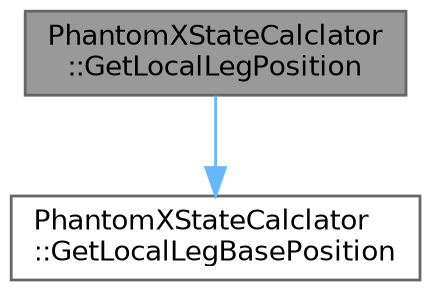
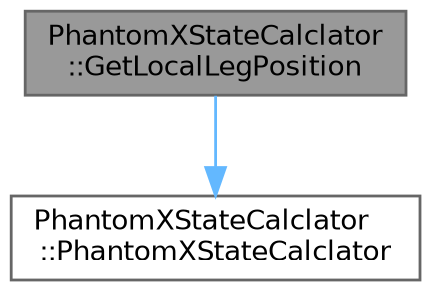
(216, 238) -> (216, 238)
